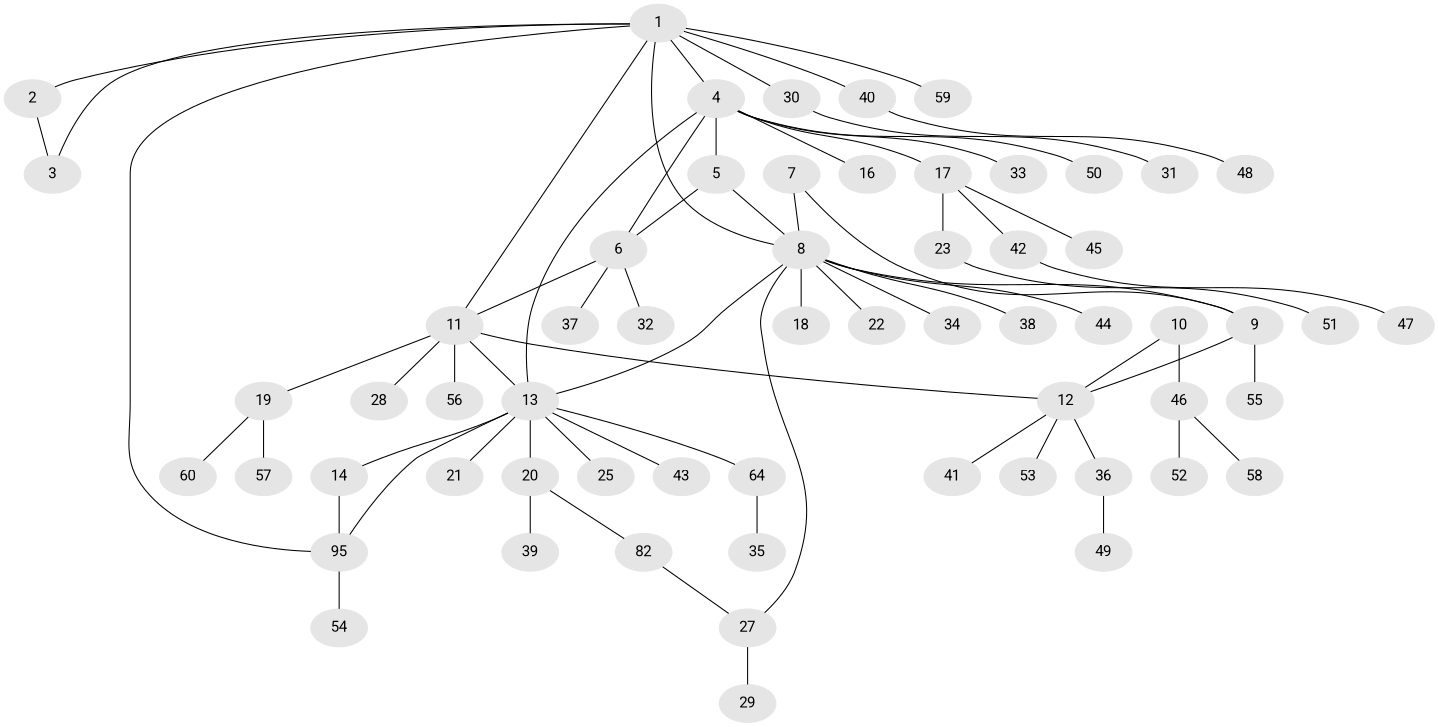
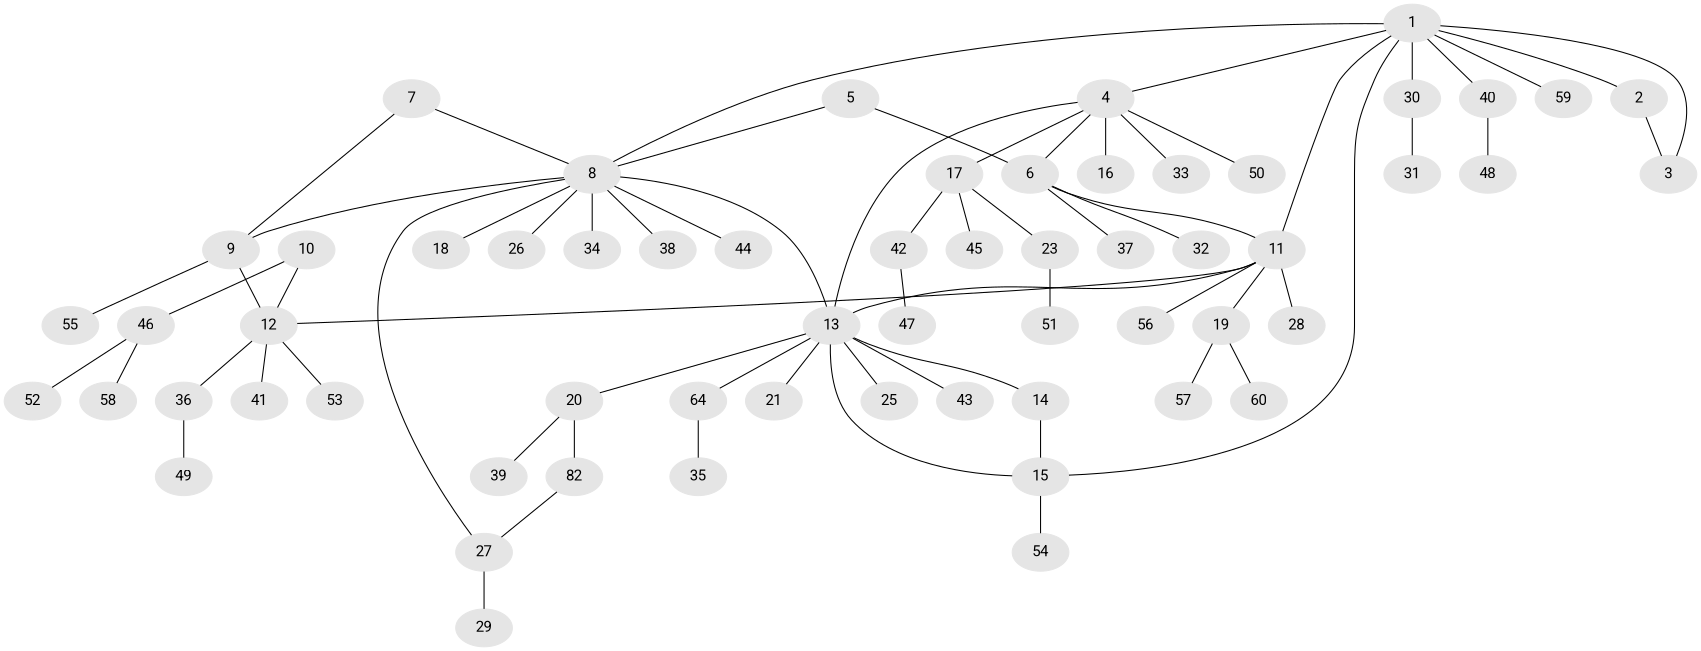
(716, 137) -> none
(877, 325) -> (517, 250)
(339, 552) -> (1041, 477)
